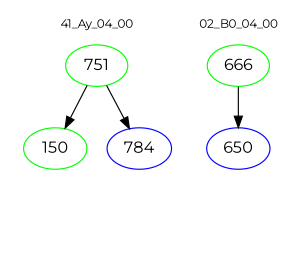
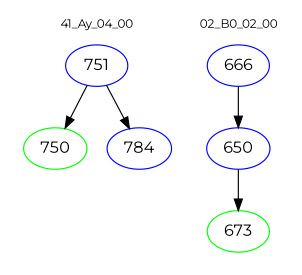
(239, 25) -> (239, 25)
(97, 66) -> (97, 66)
(238, 66) -> (238, 66)
(55, 149) -> (55, 149)
none -> (238, 231)
